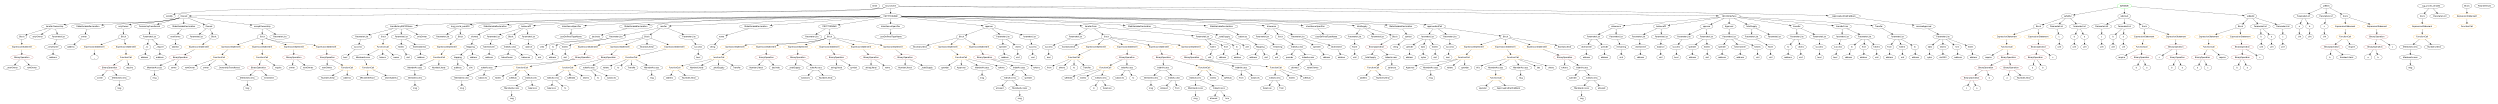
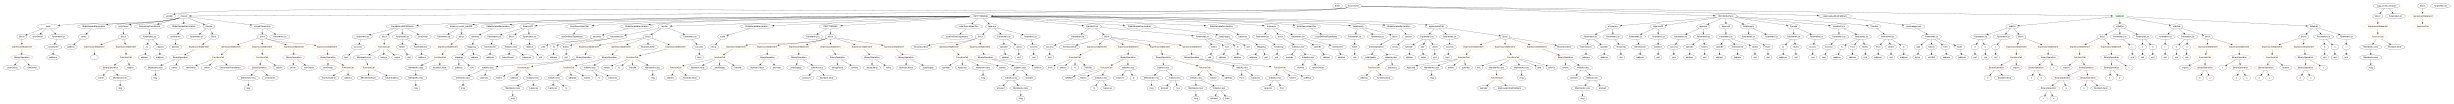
none -> (1736, 11)
none -> (2066, 21)
(54, 26) -> (48, 26)
(460, 26) -> (461, 26)
